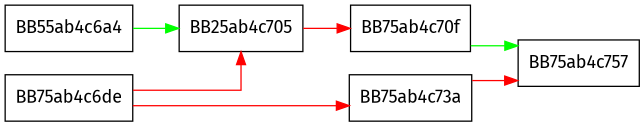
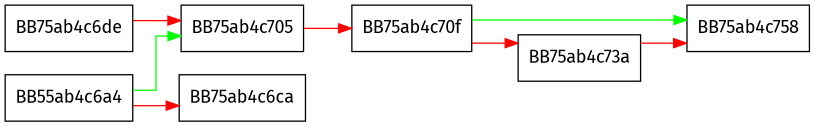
(241, 28) -> (242, 28)
(579, 63) -> (748, 28)
none -> (242, 98)
(235, 106) -> (489, 43)
